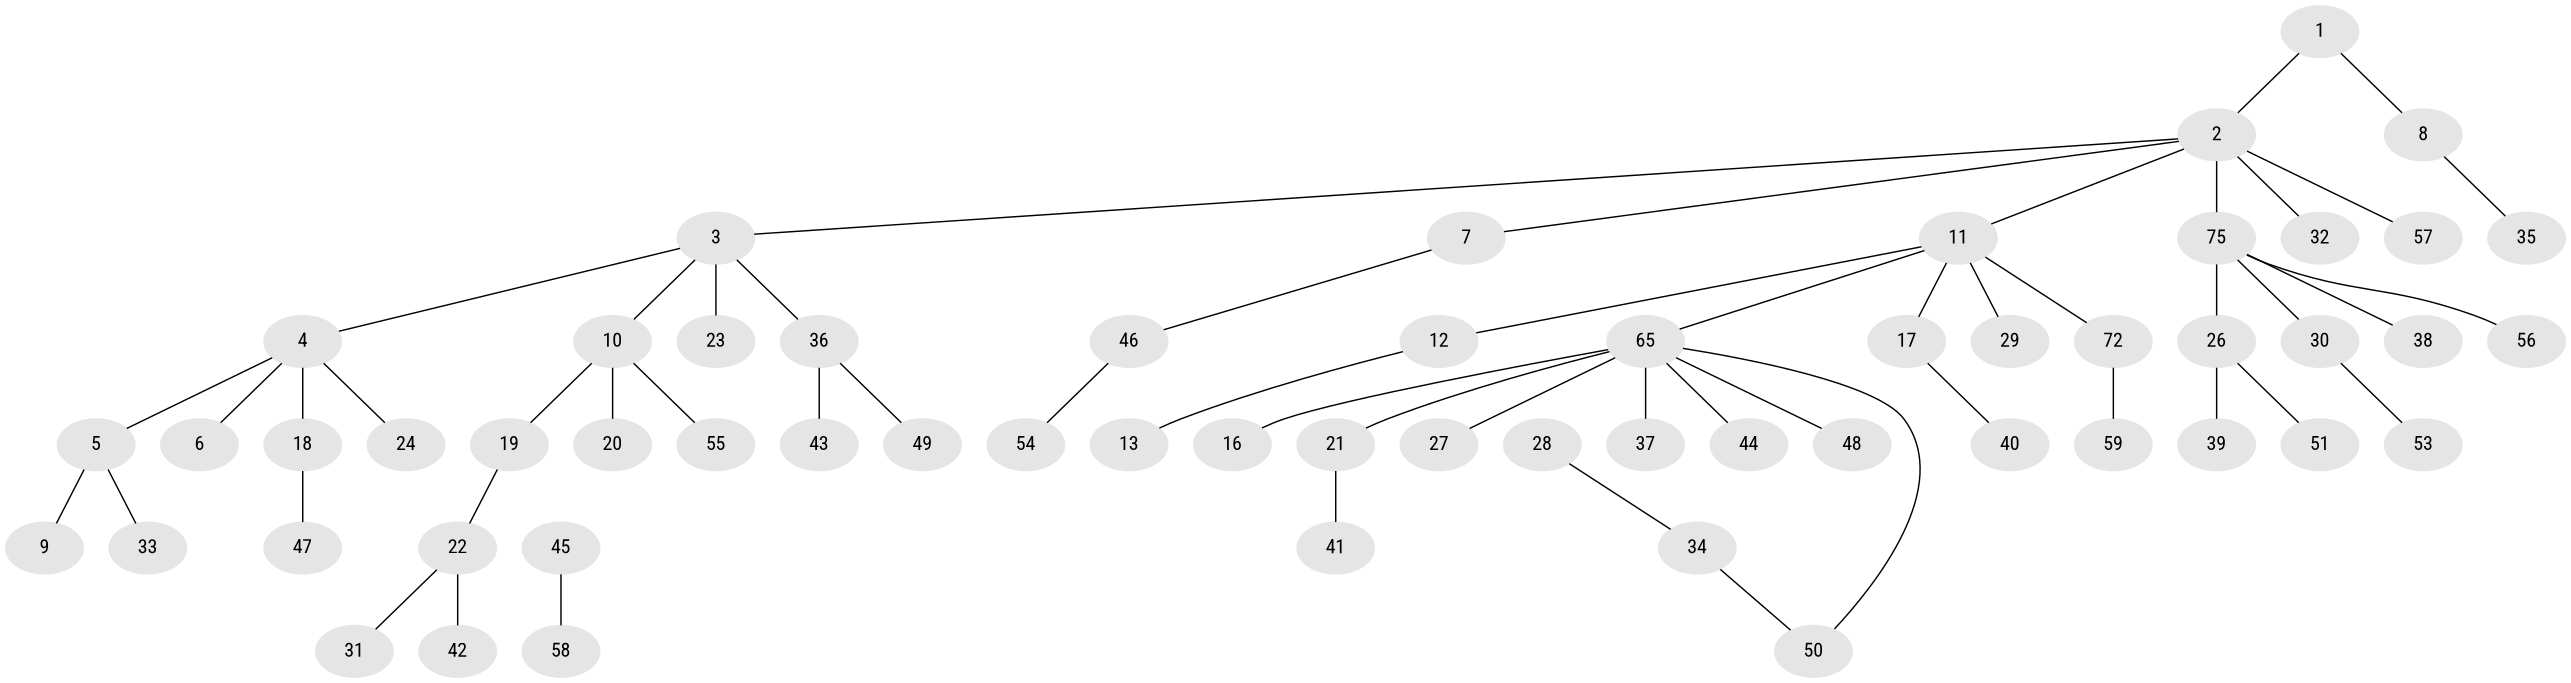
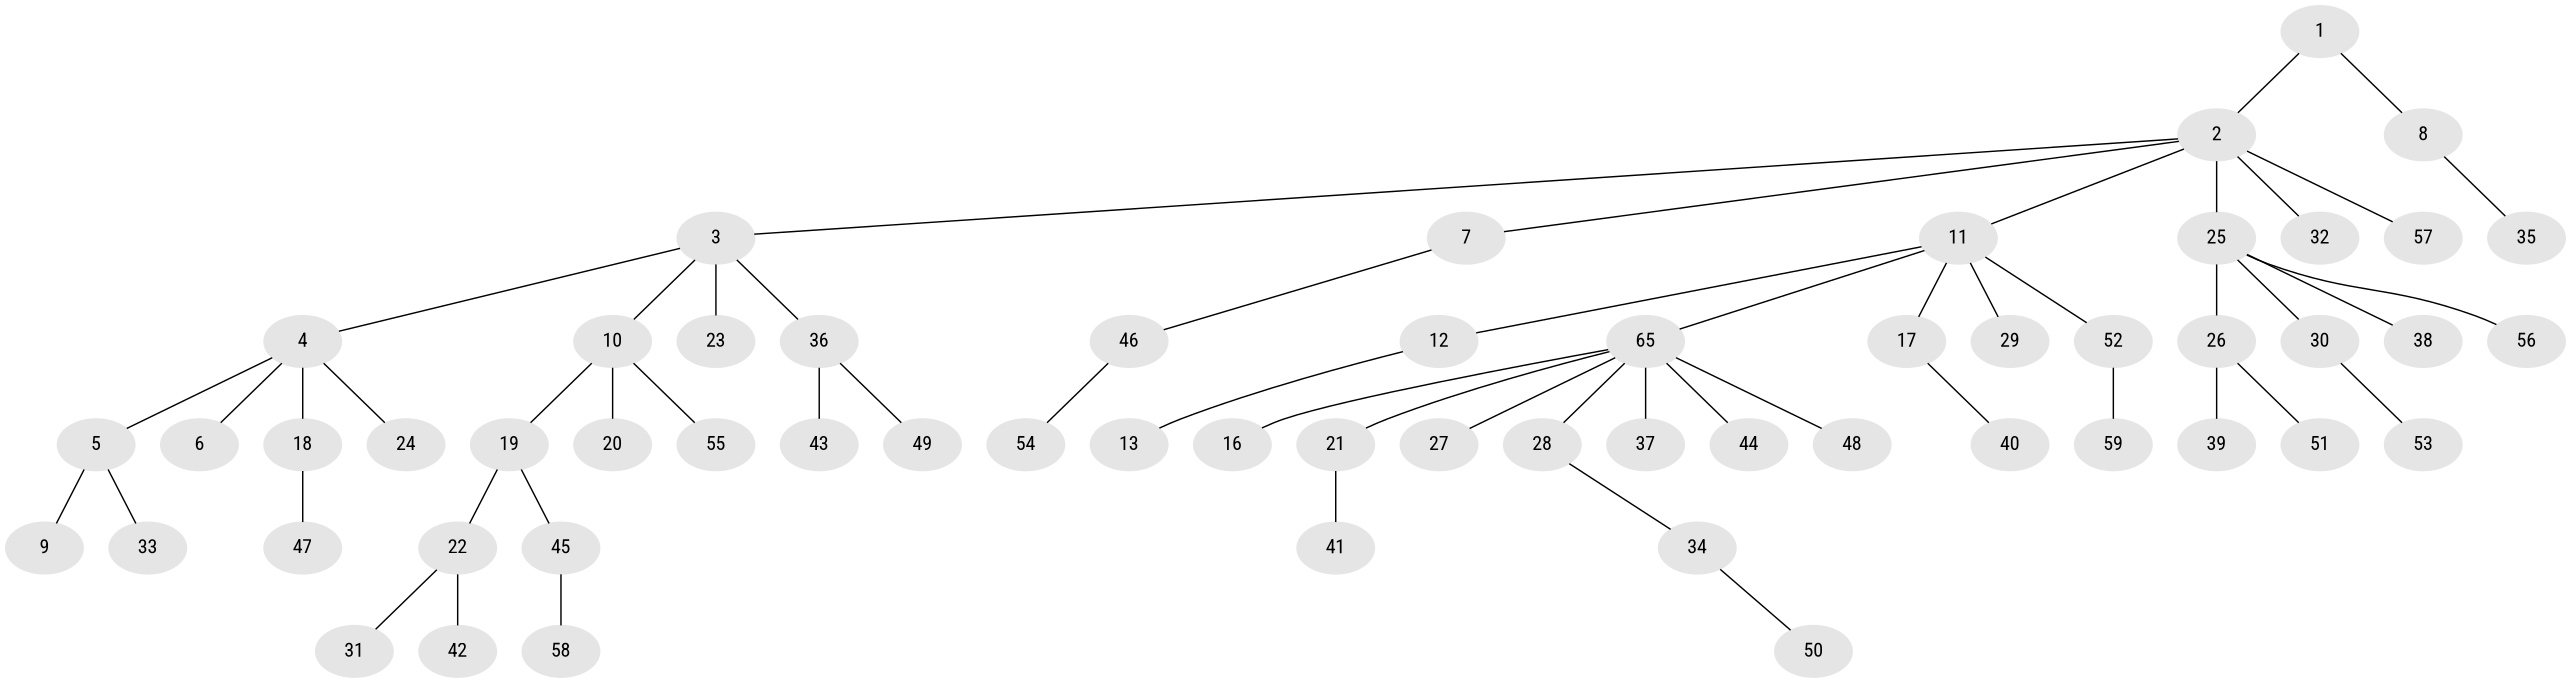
(2217, 238) -> (2217, 238)
(2113, 341) -> (2113, 341)
(1905, 421) -> (1594, 393)
none -> (535, 496)
